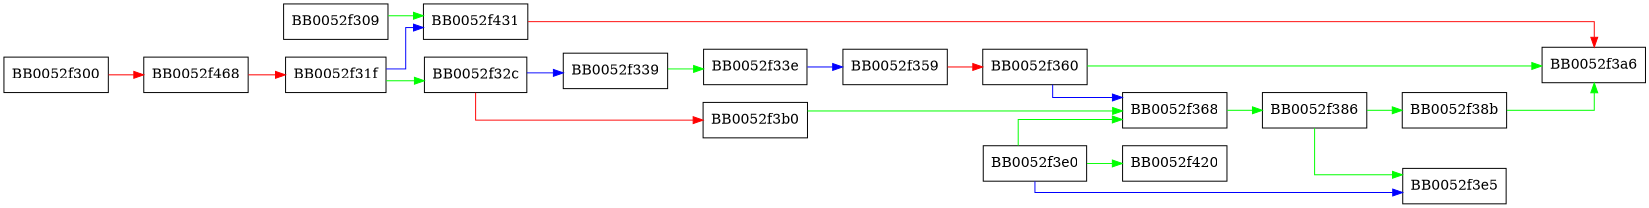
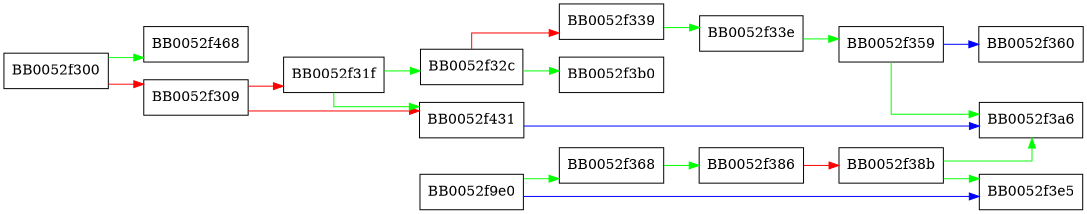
(401, 16) -> (329, 111)
(1069, 22) -> (747, 126)
(406, 54) -> (365, 107)
(1310, 66) -> (904, 114)
(820, 67) -> (816, 39)
(960, 67) -> (956, 44)
(540, 73) -> (502, 33)
(121, 75) -> (121, 58)
(262, 75) -> (261, 86)
none -> (121, 84)
(1076, 97) -> none
(1380, 110) -> (816, 165)
(960, 111) -> none
(571, 120) -> (536, 71)
(1035, 163) -> (472, 192)
(1175, 163) -> none
(1330, 175) -> (956, 179)
